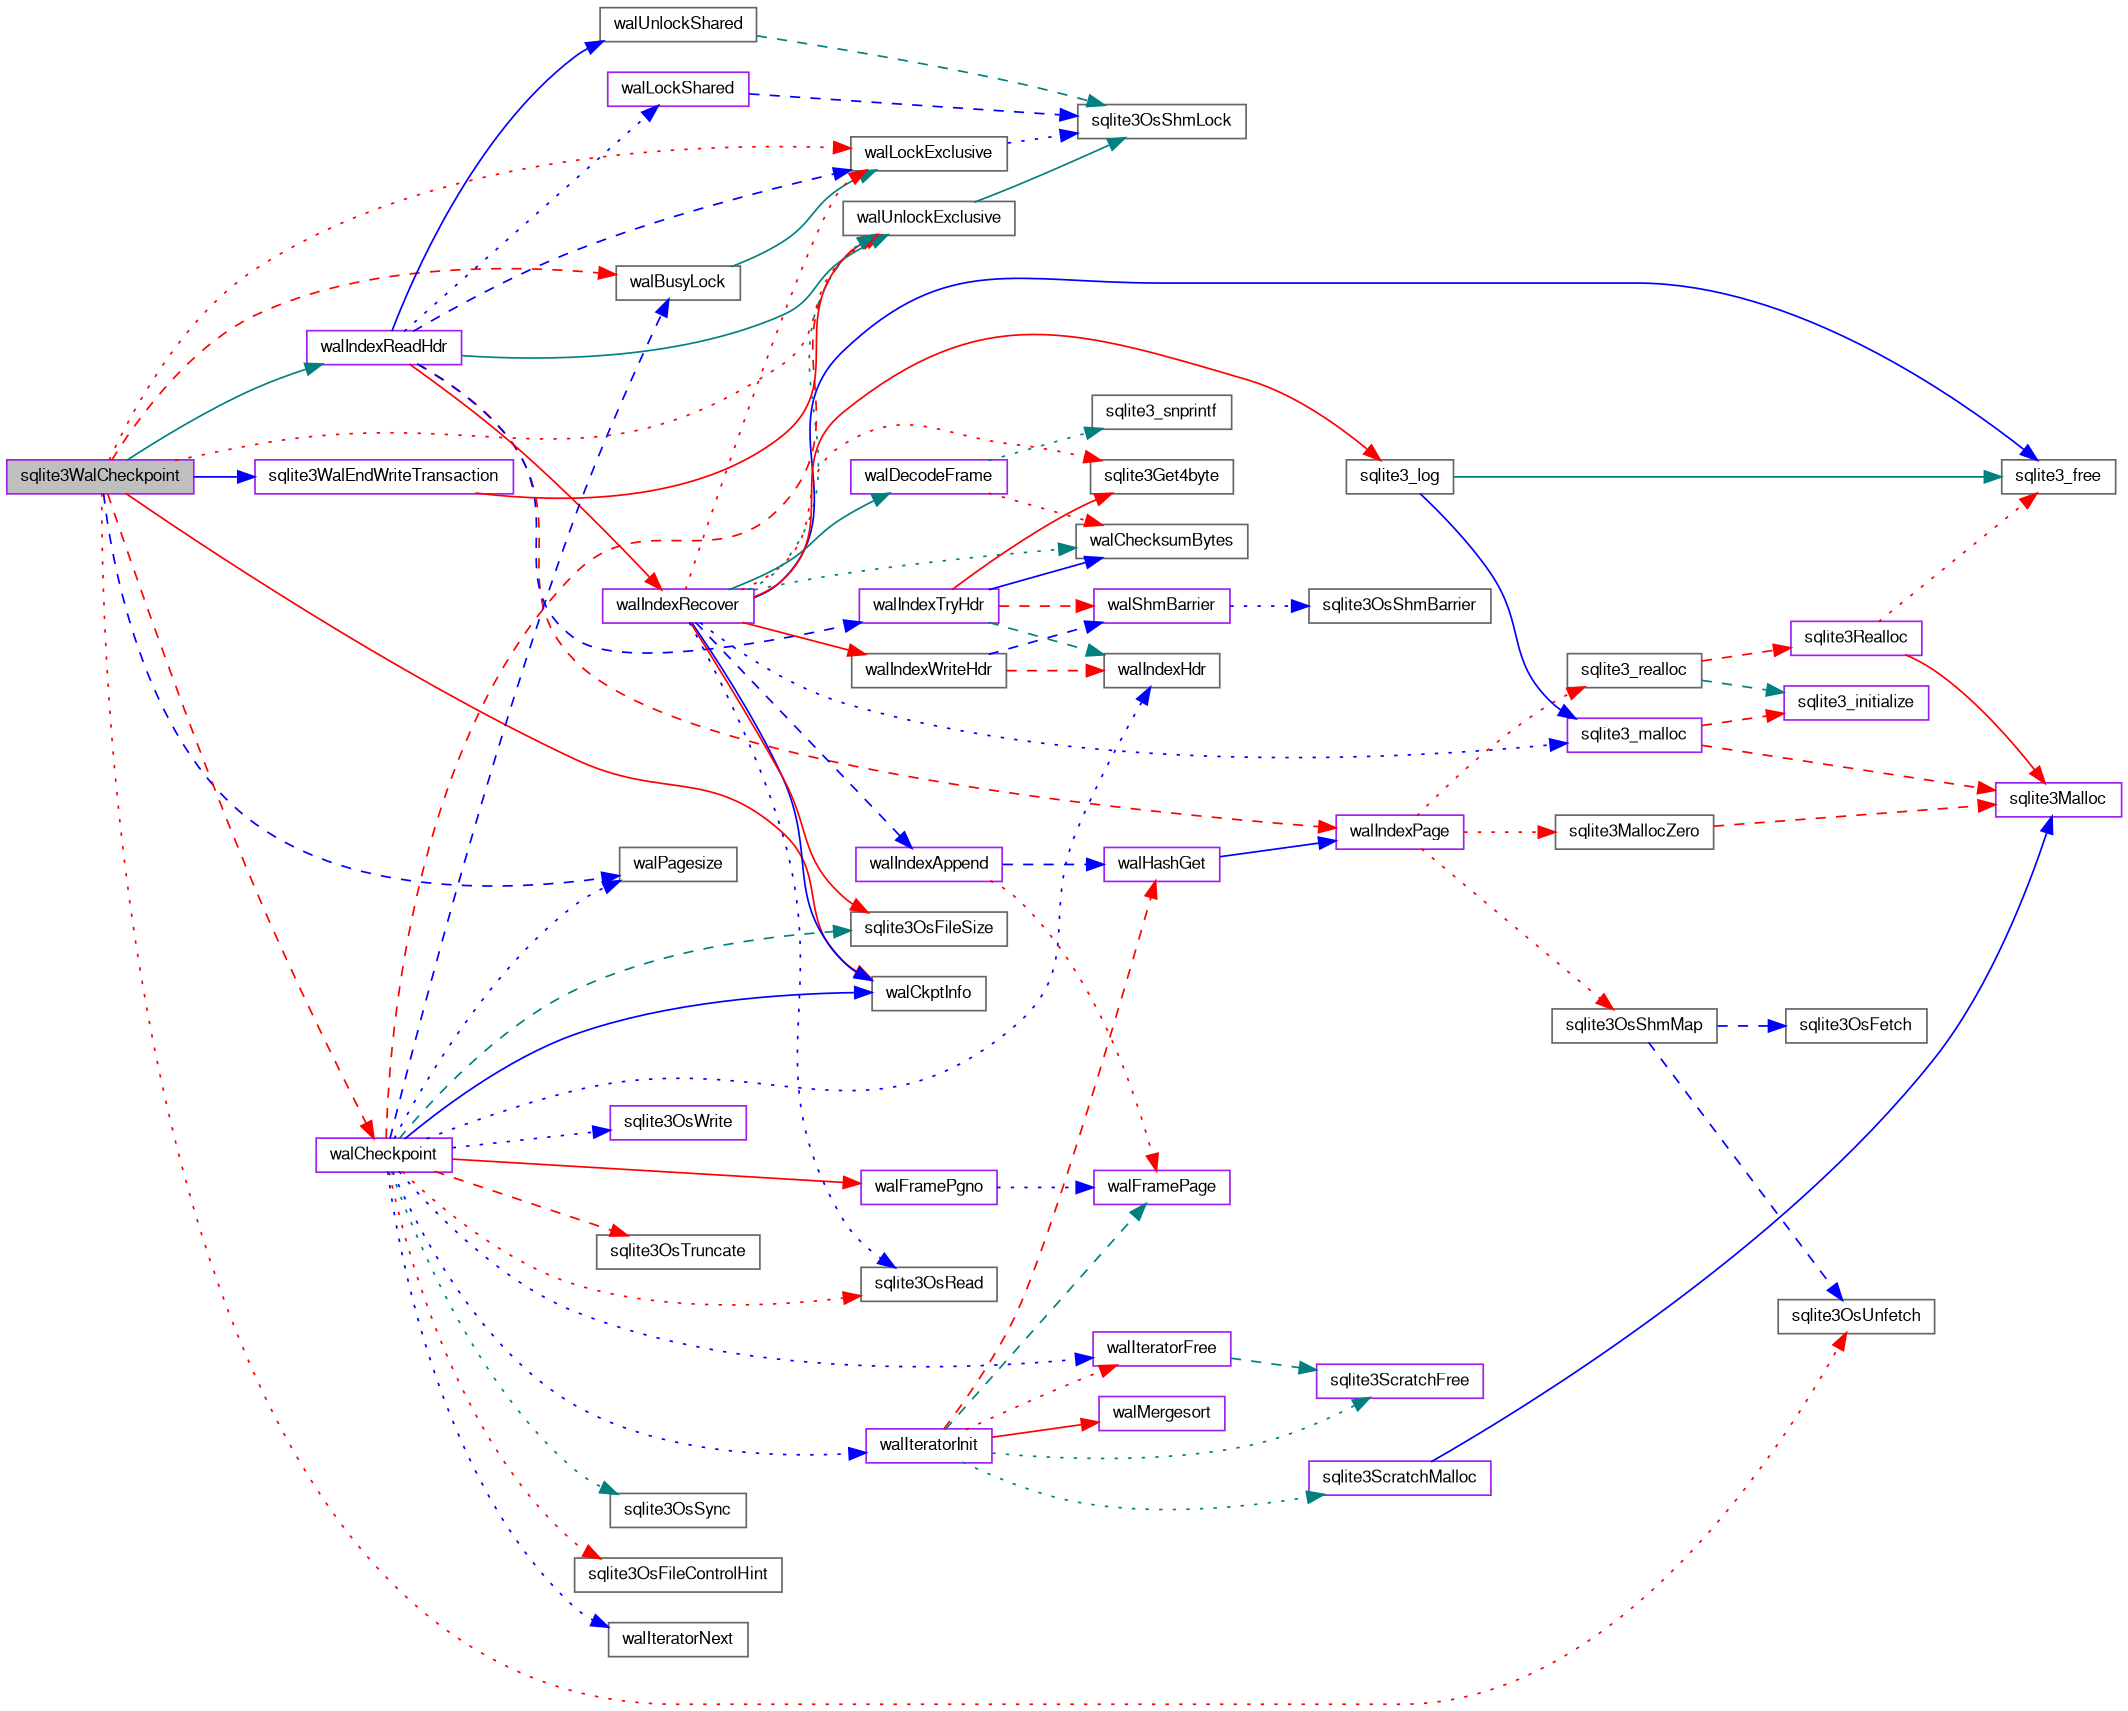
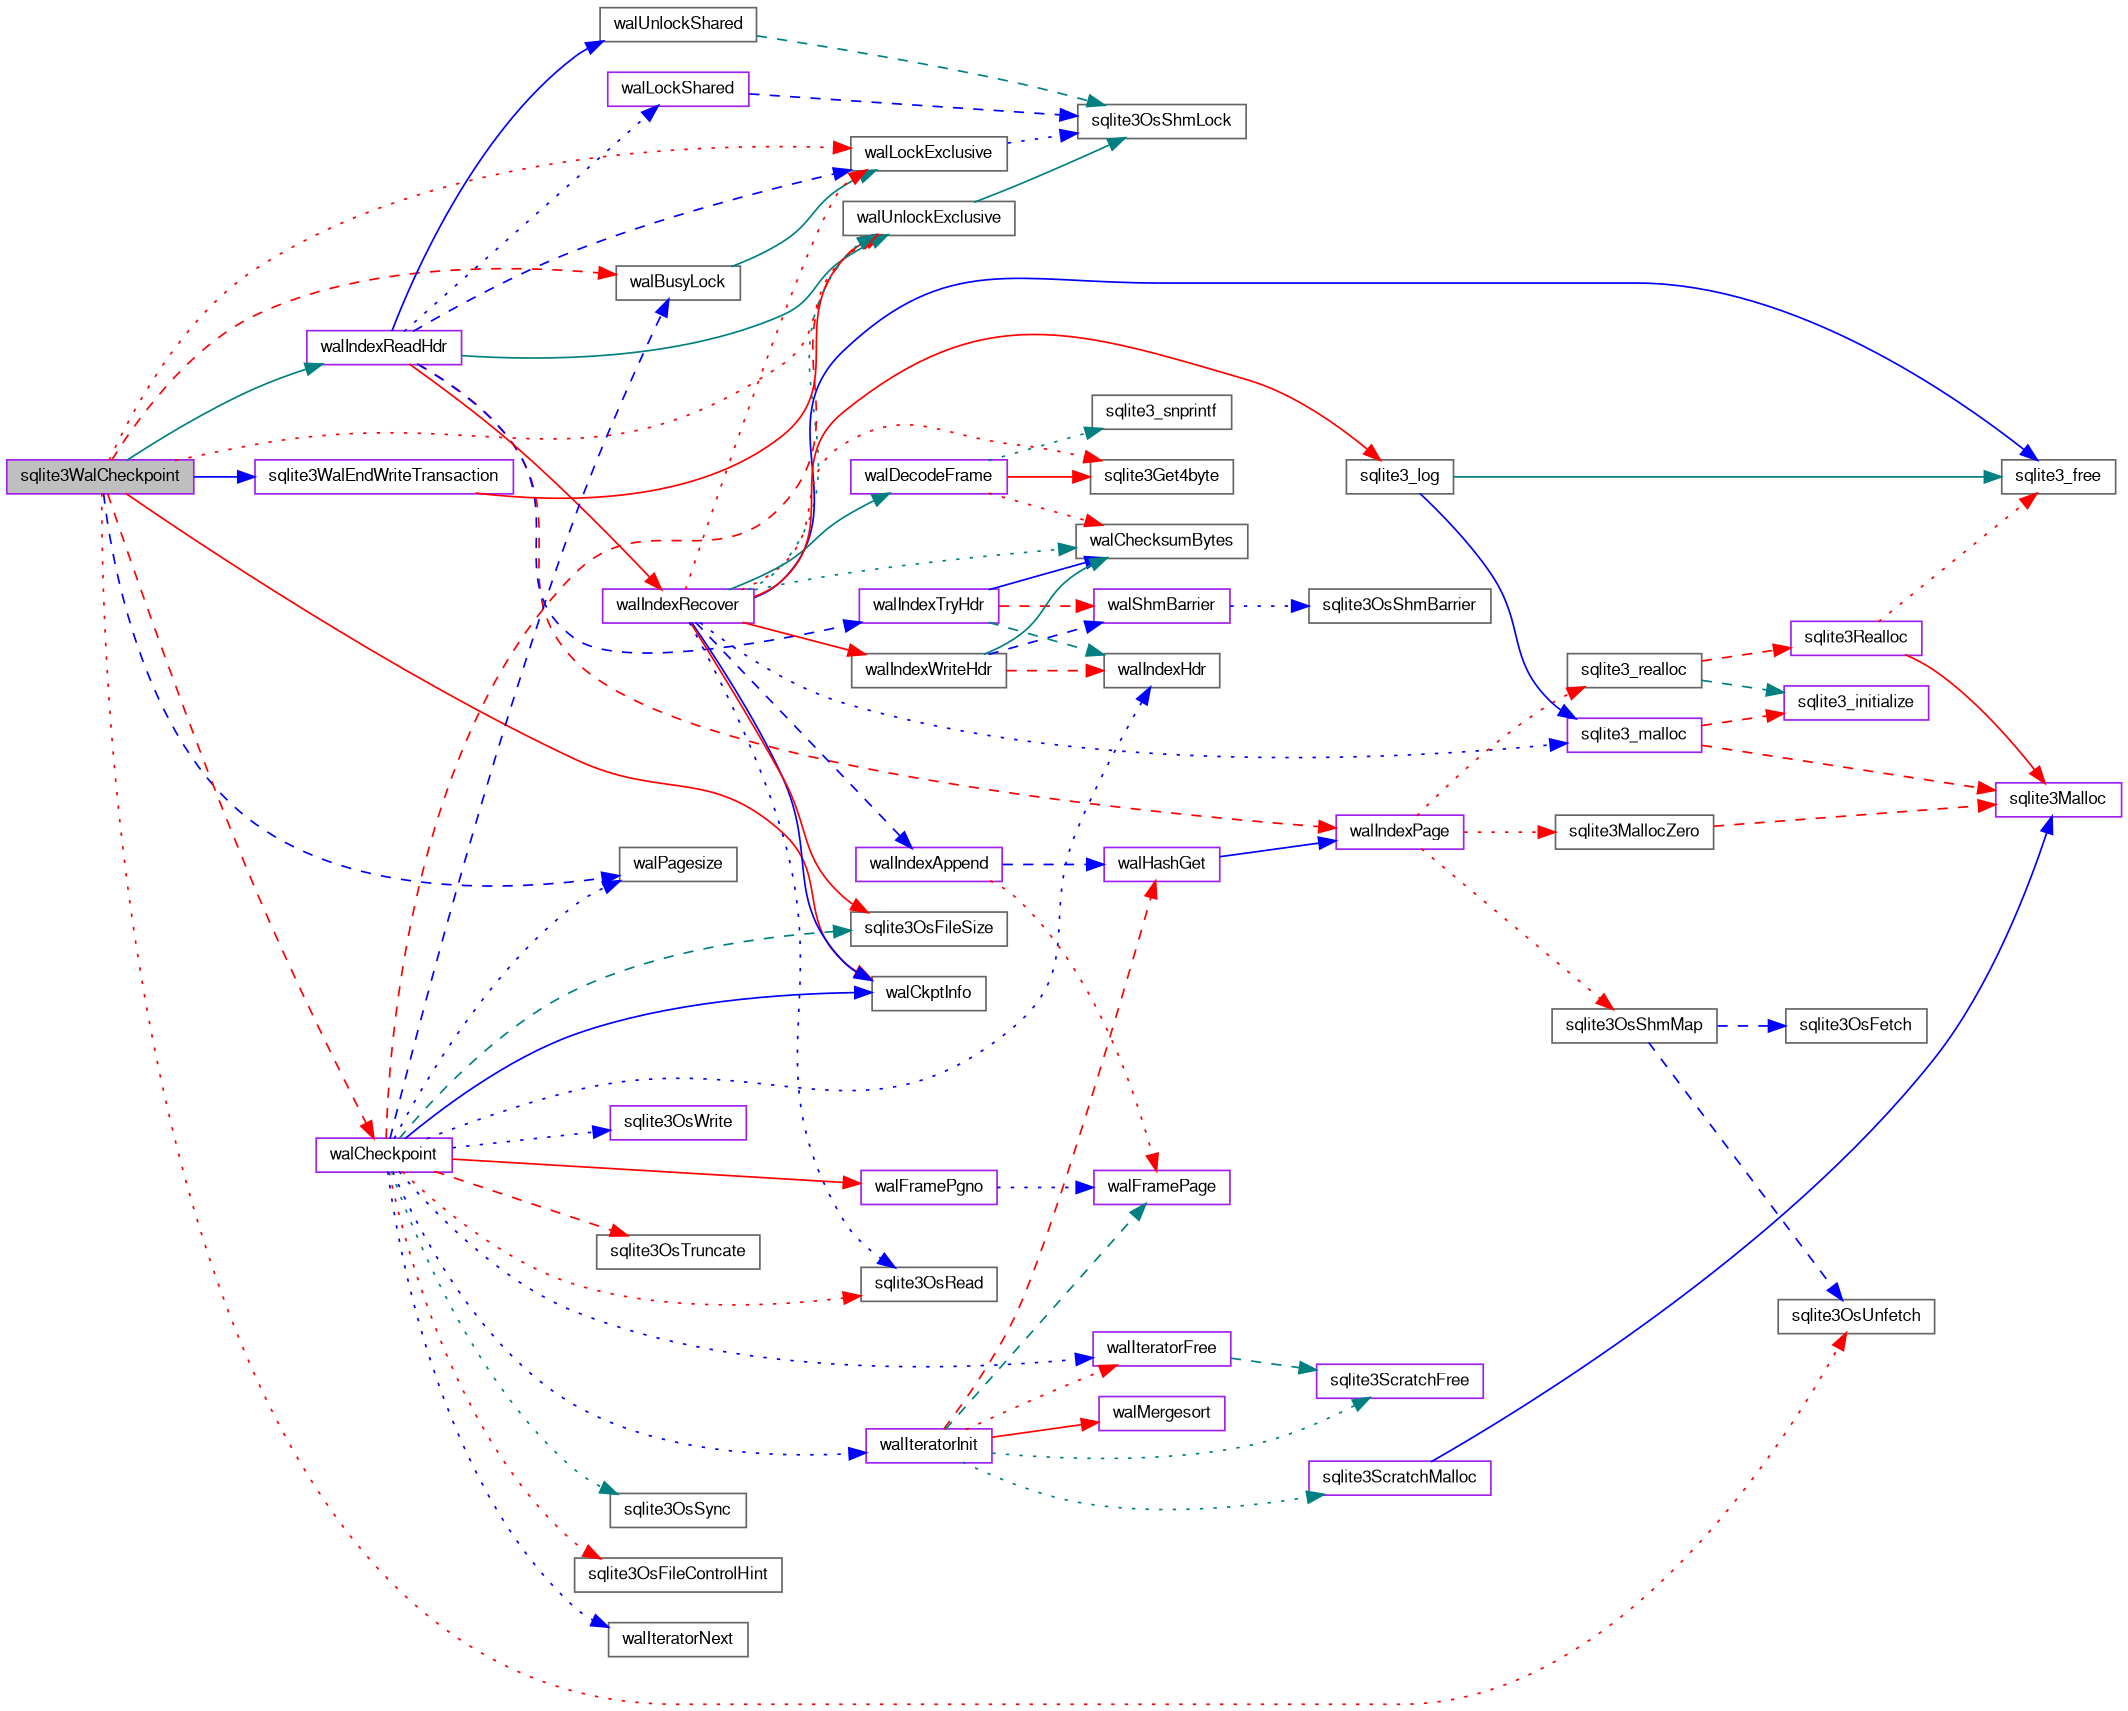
(1022, 541) -> (1040, 477)
none -> (1036, 619)
